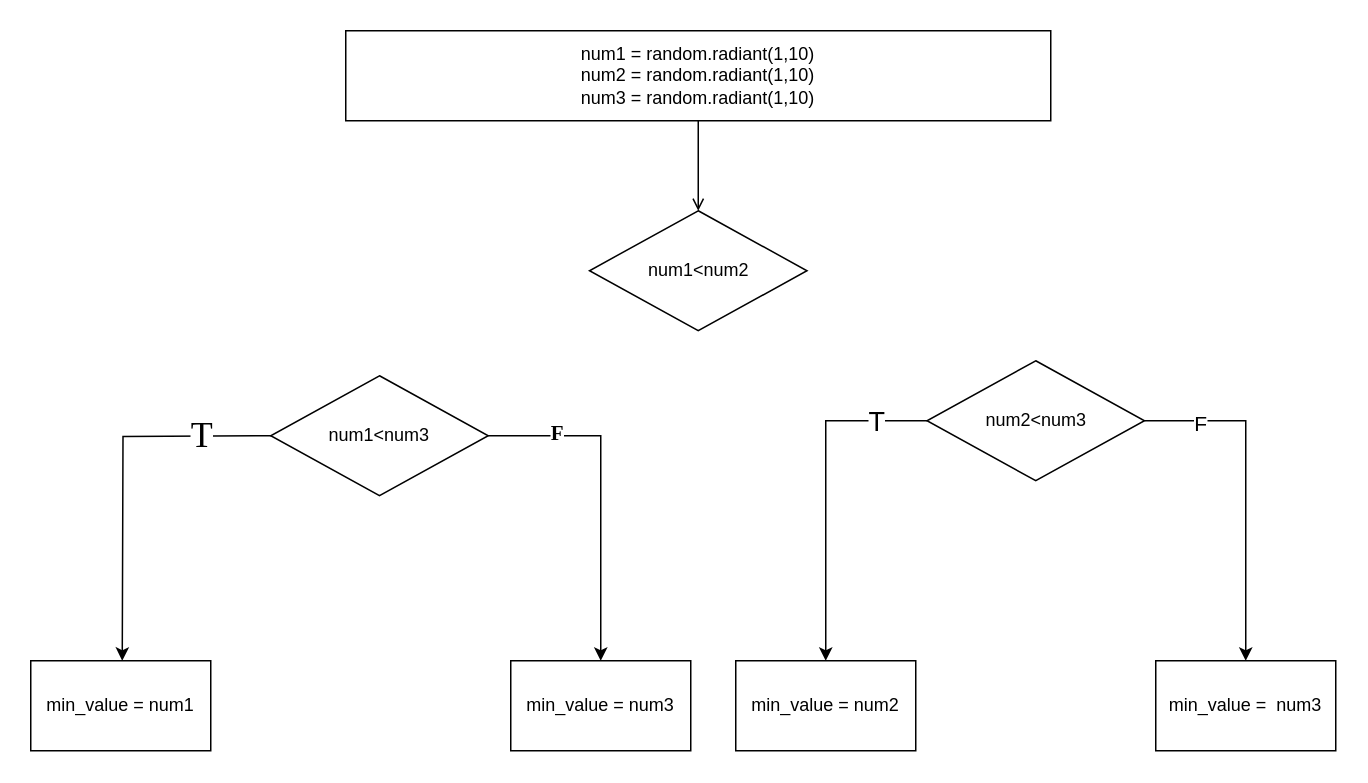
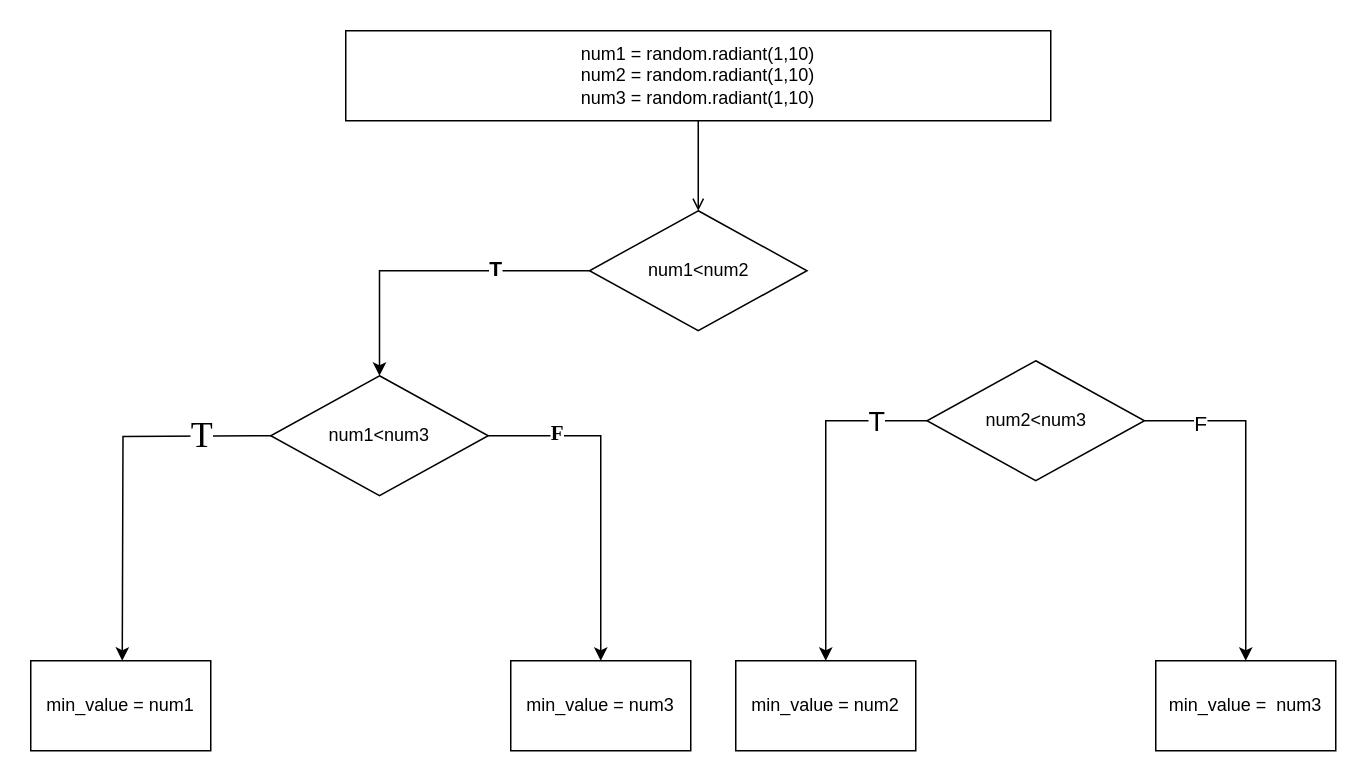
none -> (437, 271)
